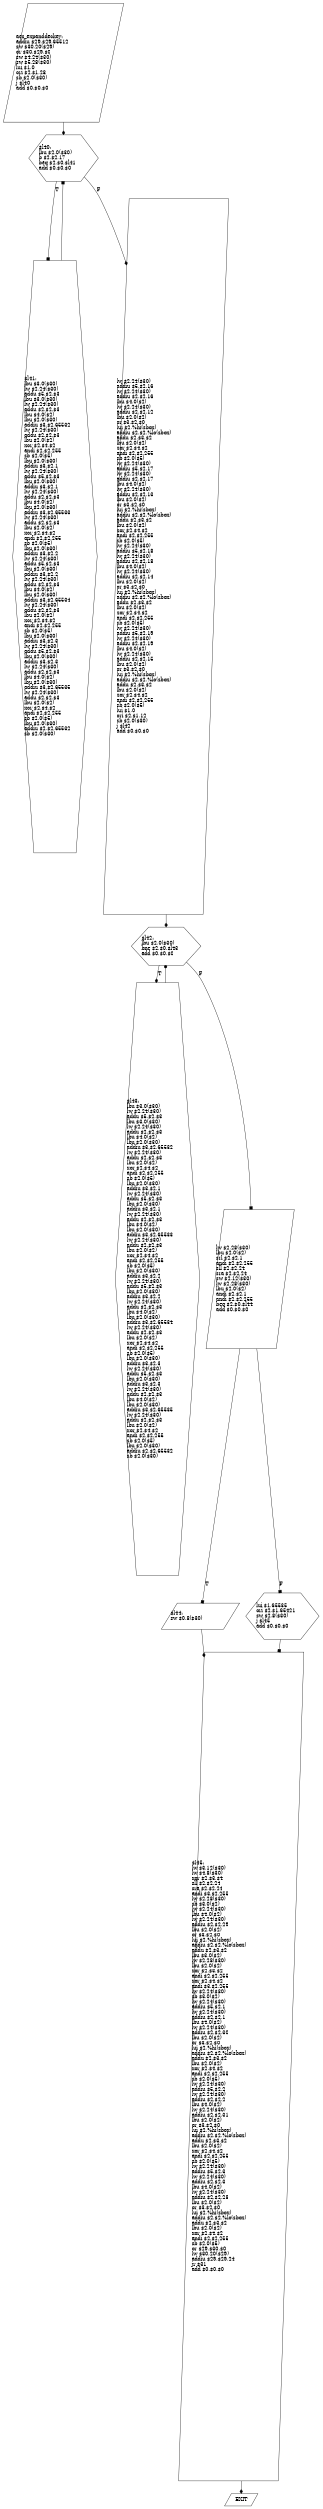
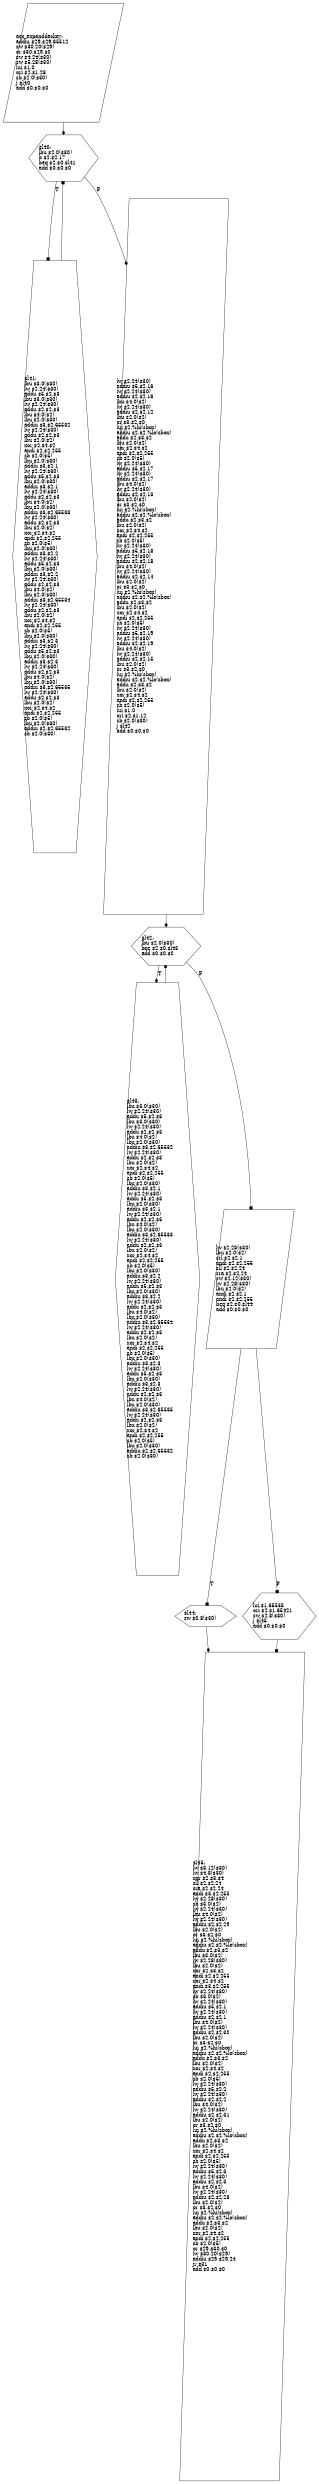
(200, 1616) -> (206, 1616)
(241, 2500) -> none
